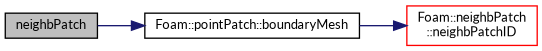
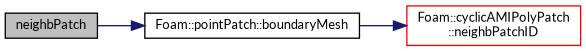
(472, 26) -> (494, 26)
